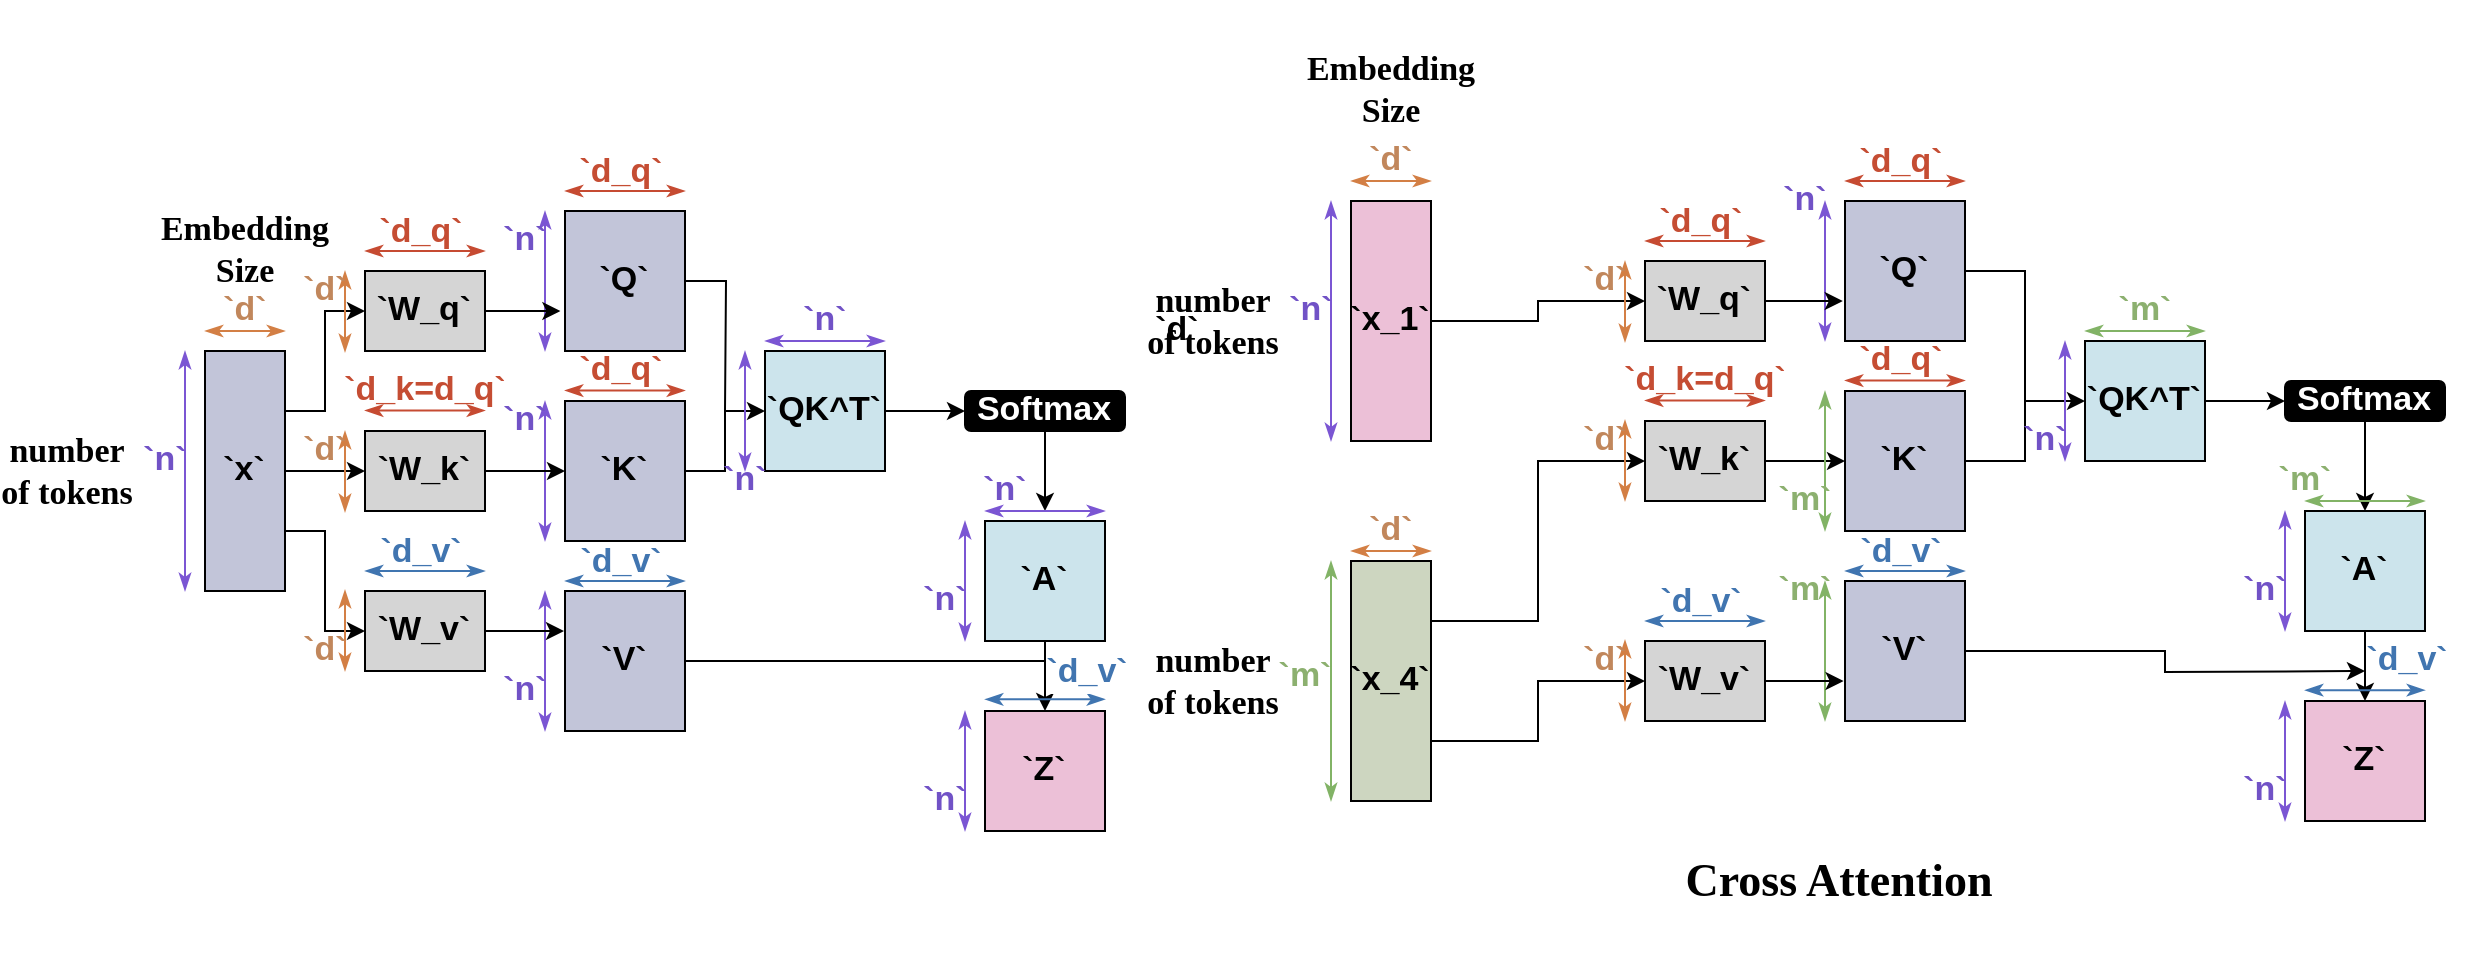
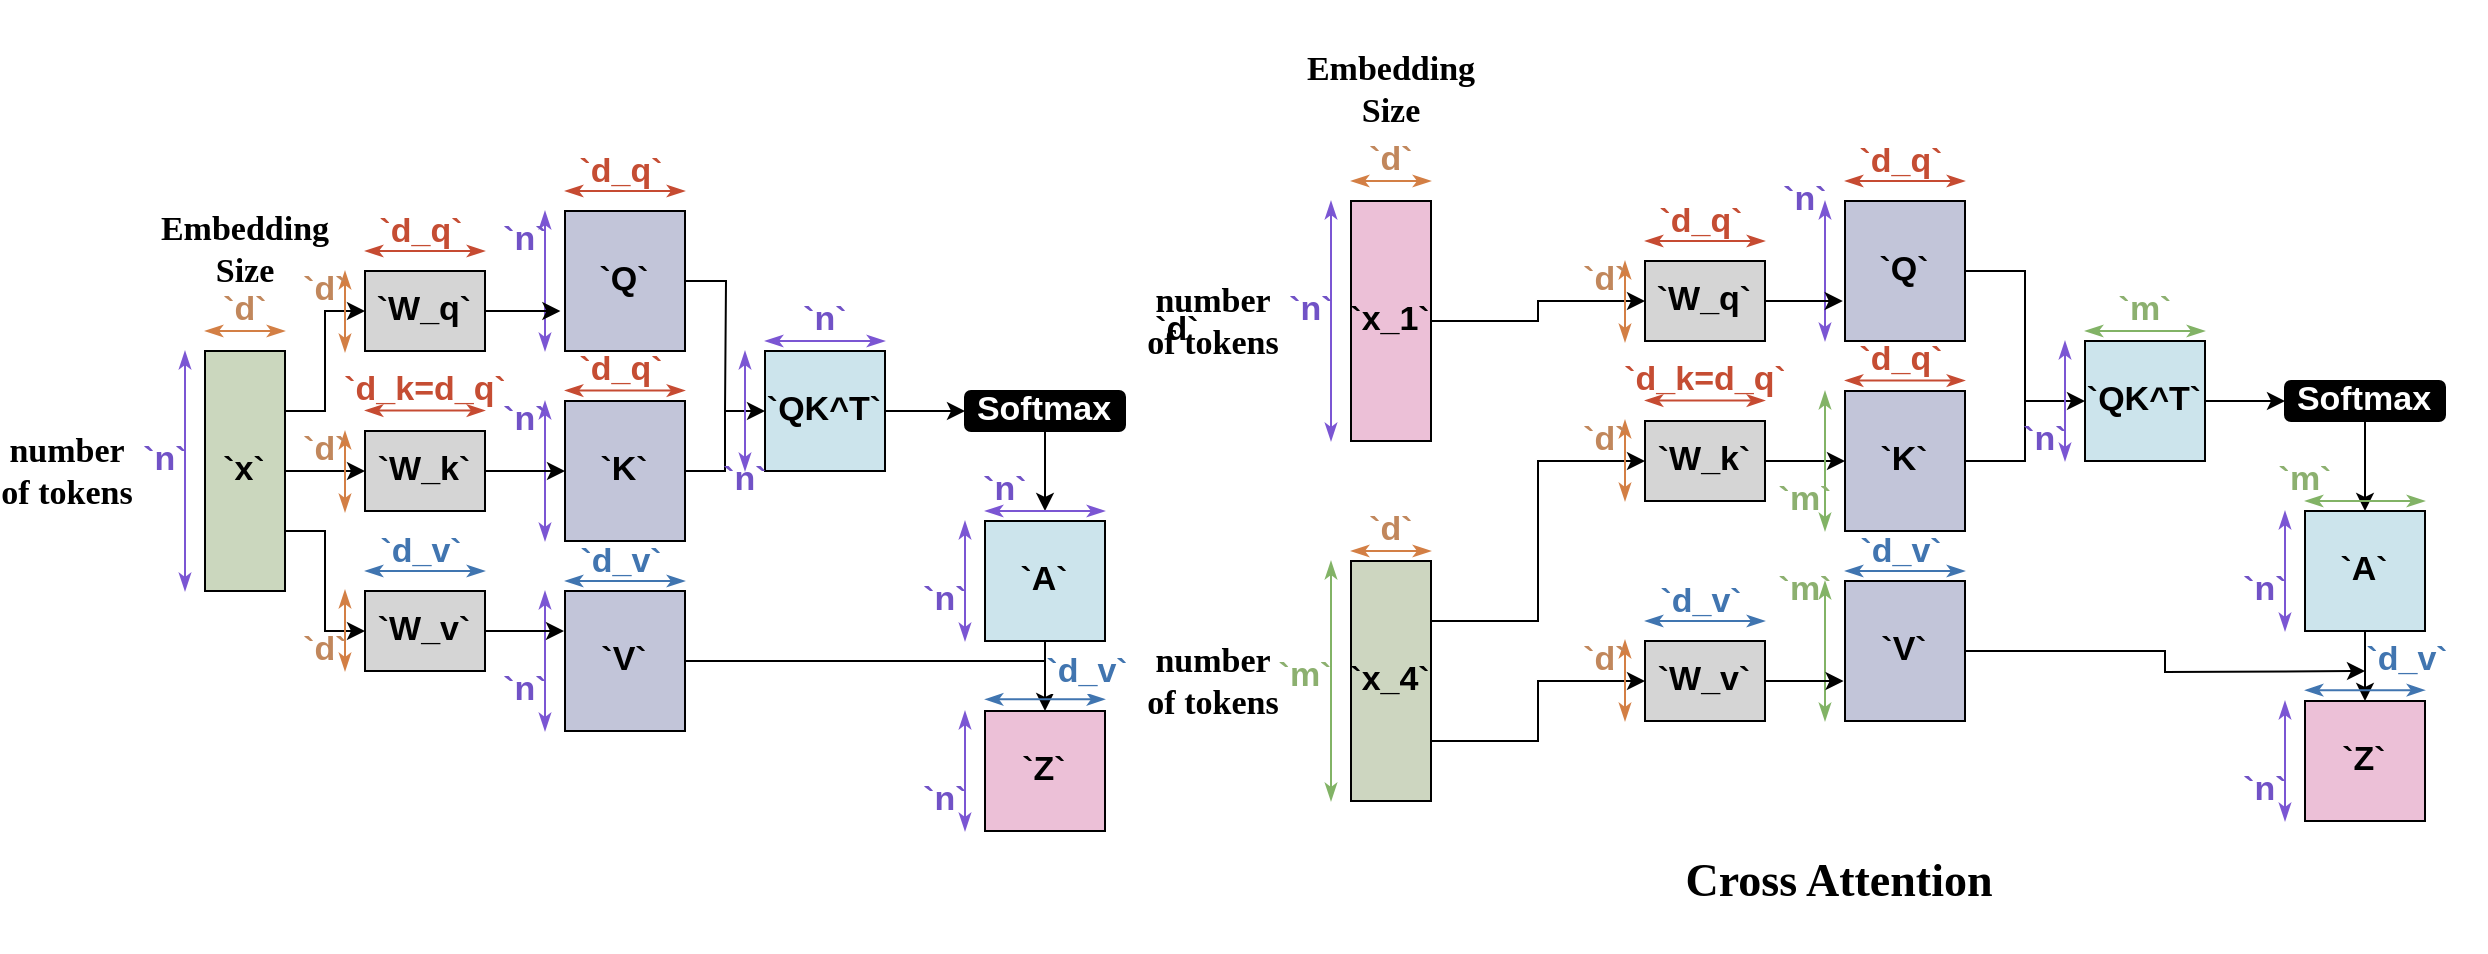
(245, 471) -> (245, 471)
